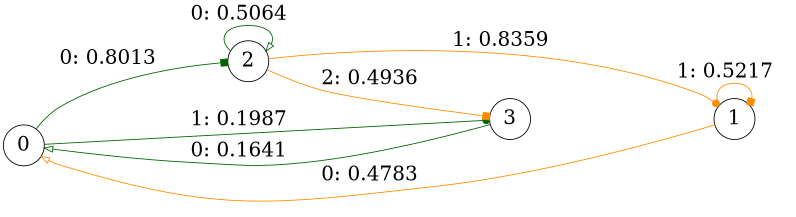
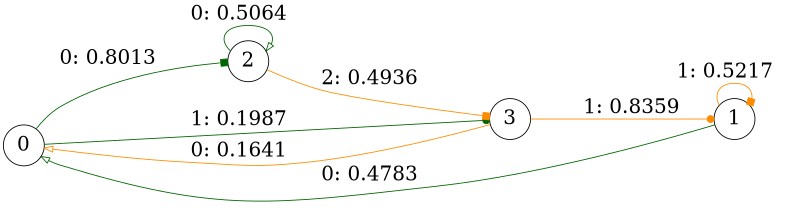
(494, 53) -> (619, 119)
(273, 165) -> (273, 165)
(383, 192) -> (383, 192)
